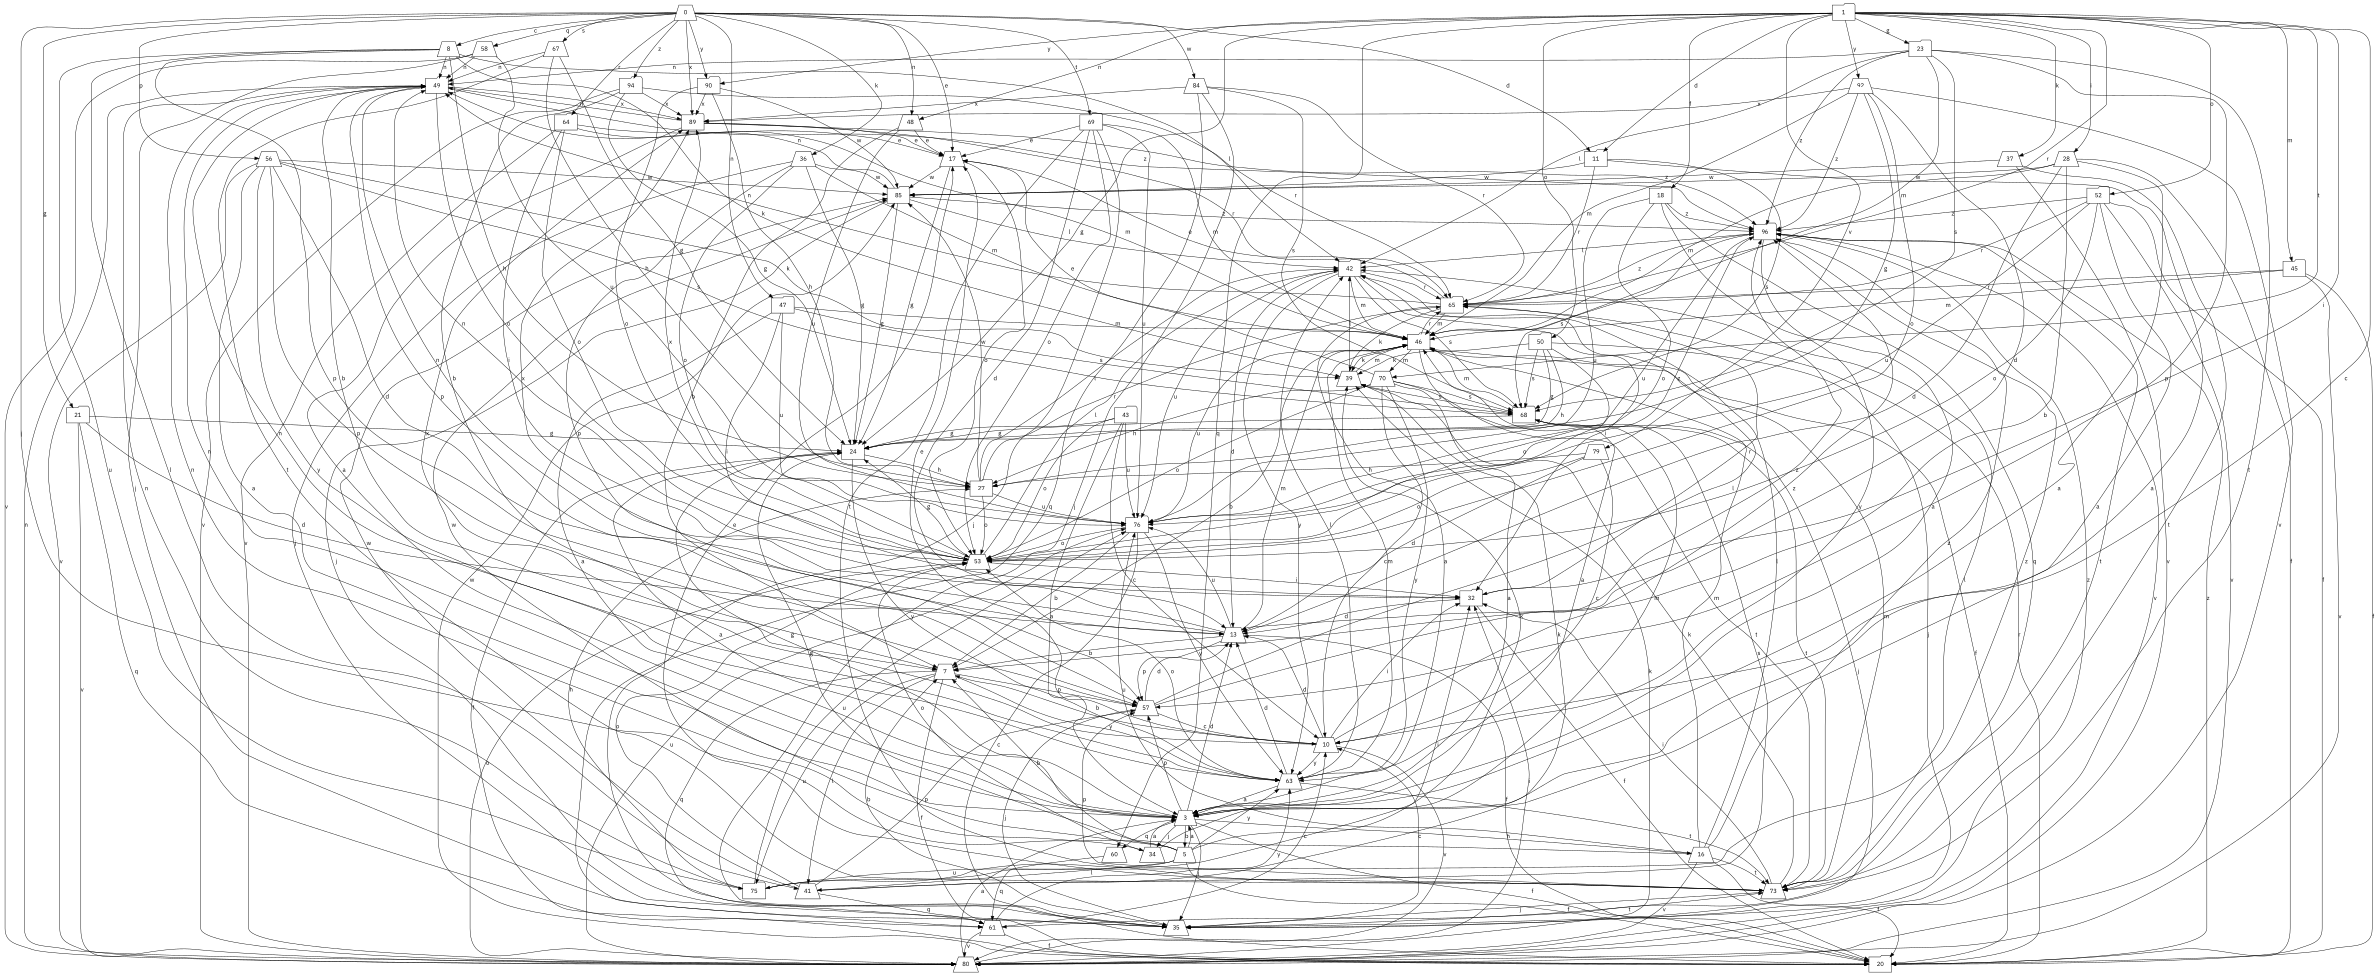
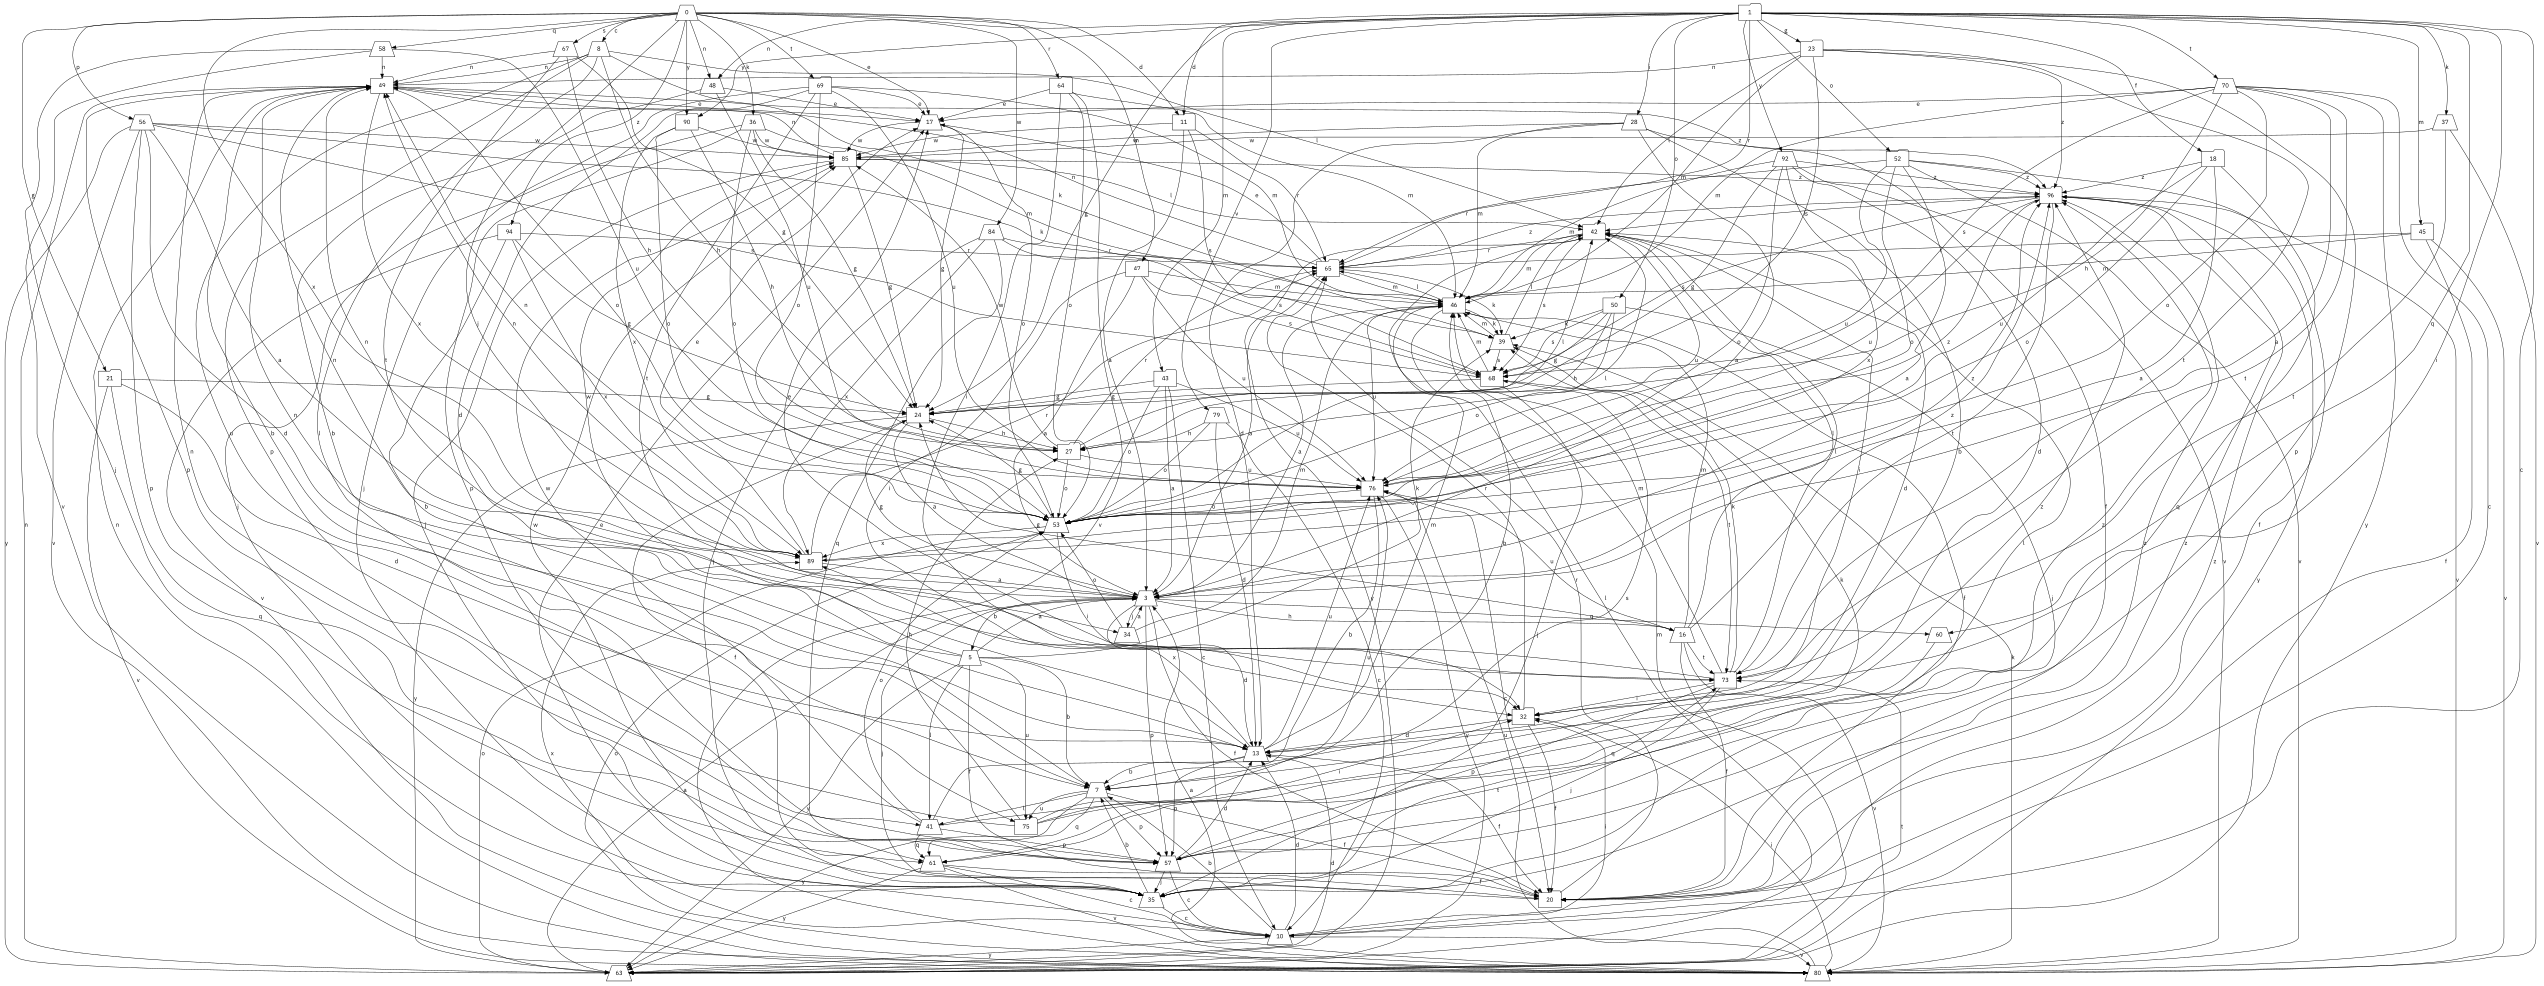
none -> (1261, 29)
none -> (668, 105)
(1430, 324) -> (1417, 287)
(1402, 359) -> (1839, 134)
(1773, 891) -> (1725, 680)
